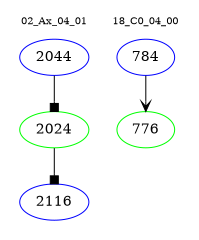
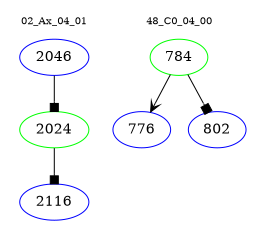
(146, 22) -> (179, 22)
(54, 57) -> (54, 57)
(146, 57) -> (179, 57)
(146, 130) -> (142, 130)
none -> (217, 130)
